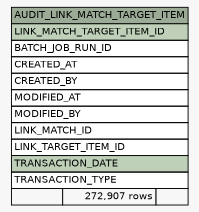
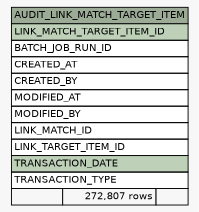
(119, 196) -> (119, 196)
